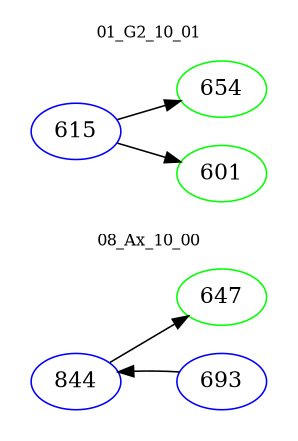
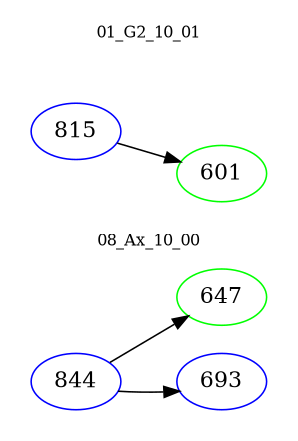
(222, 89) -> none
(76, 131) -> (76, 131)
(157, 371) -> (141, 392)
